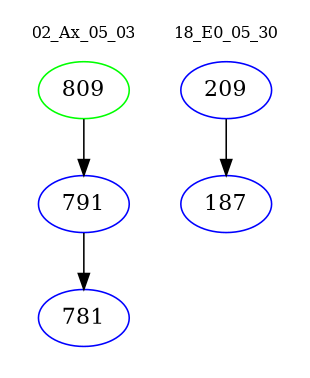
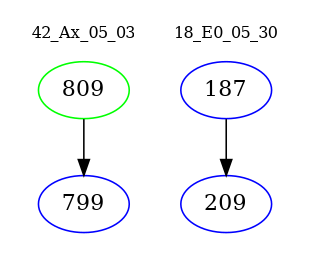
(84, 34) -> (84, 34)
(226, 139) -> (226, 139)
(84, 204) -> (84, 204)
(84, 318) -> none
